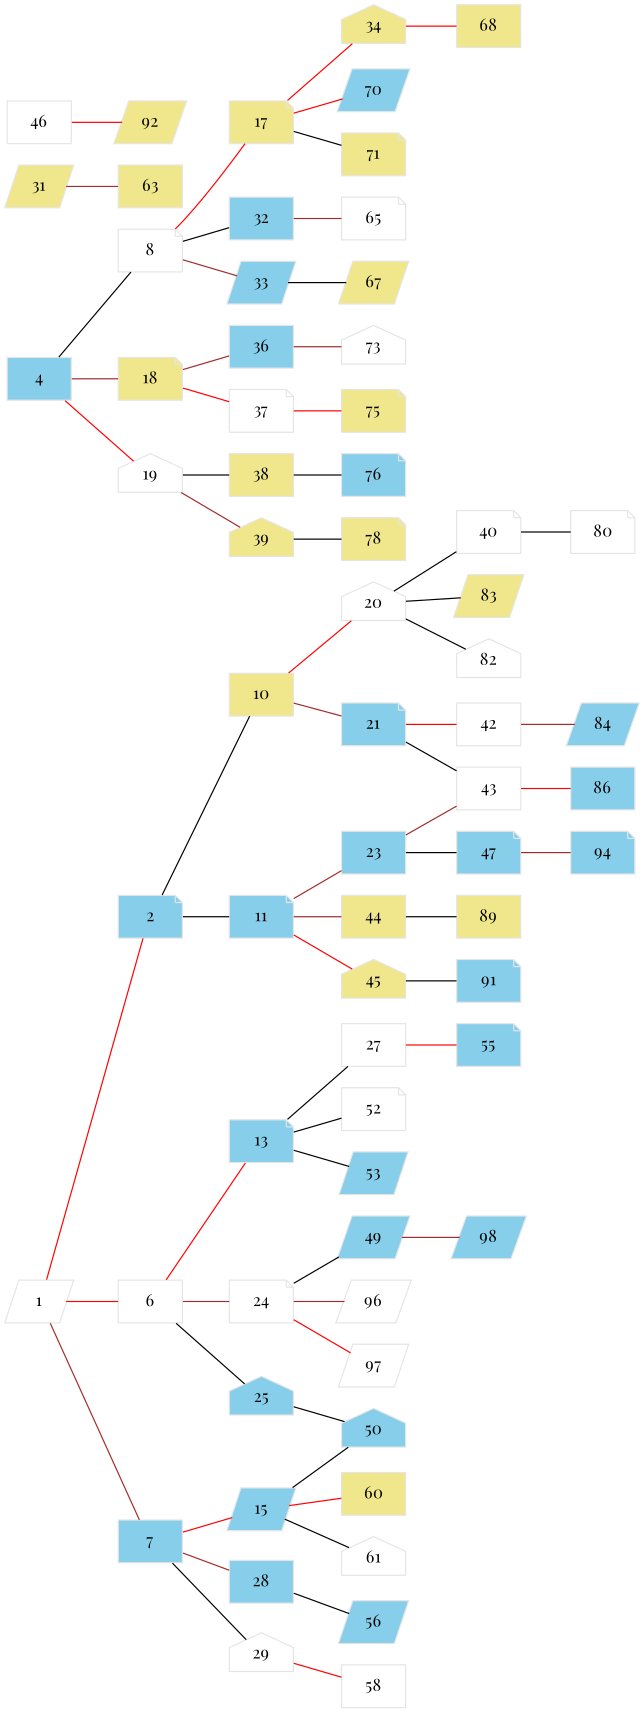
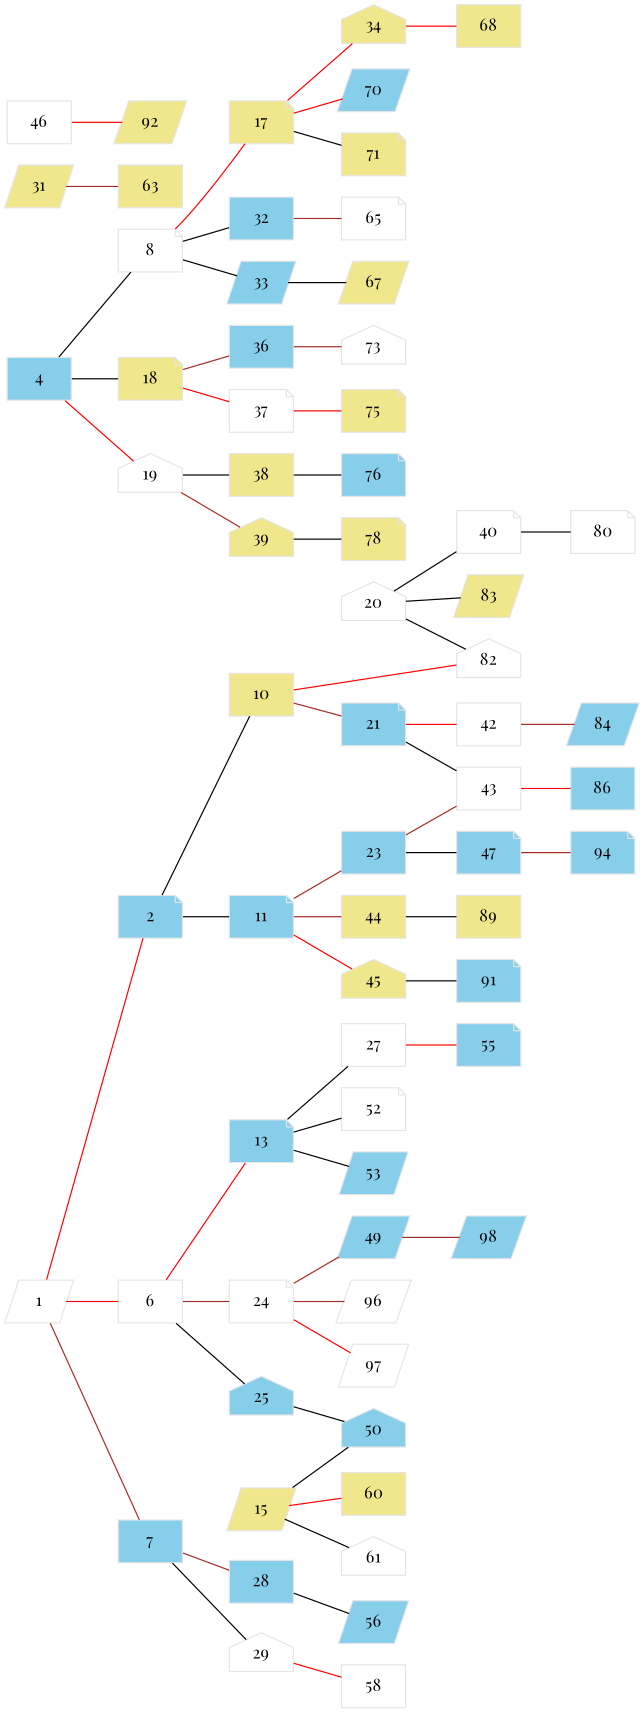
(210, 268) -> (210, 268)
(95, 379) -> (95, 379)
(320, 647) -> (375, 677)
(316, 1270) -> (316, 1270)
(261, 1509) -> (261, 1509)
(208, 1525) -> none
